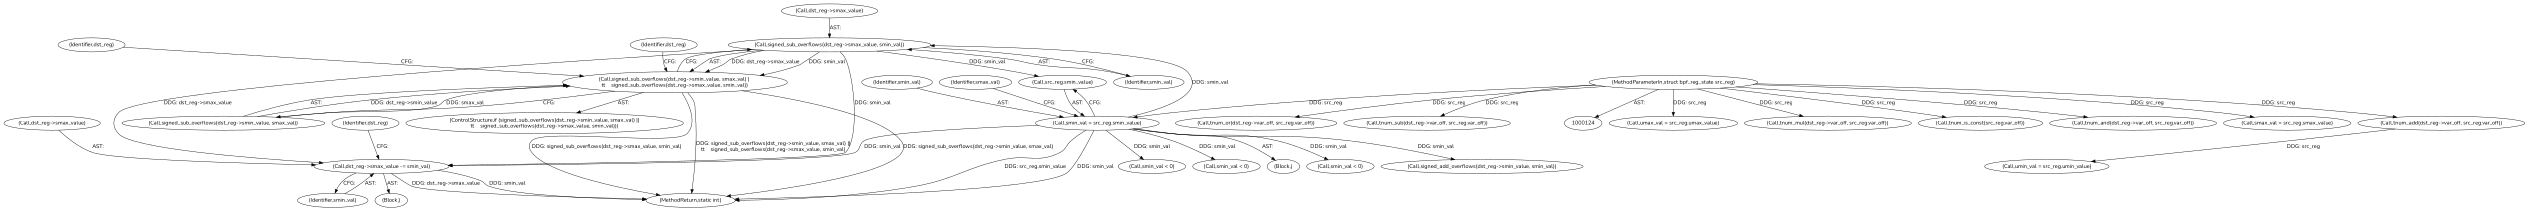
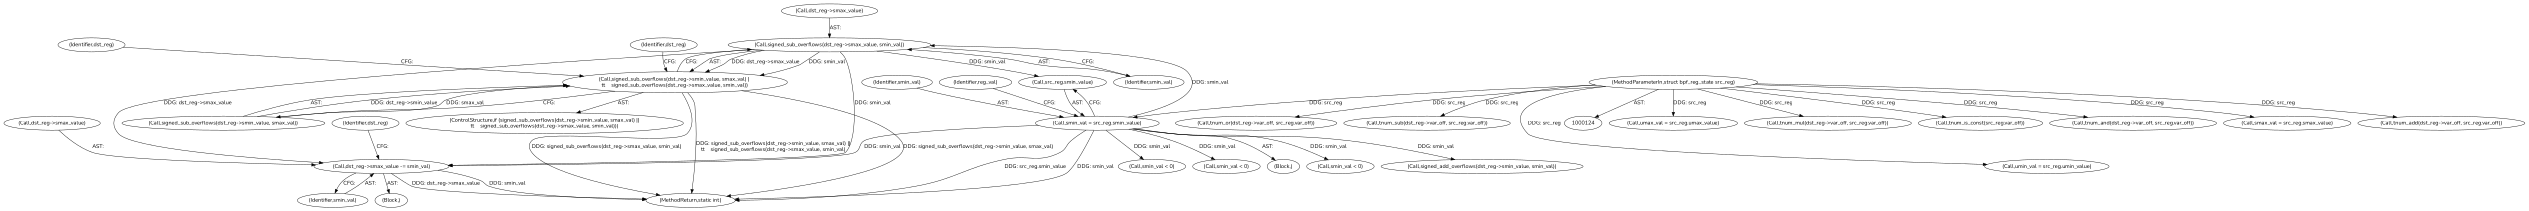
(975, 82) -> (975, 82)
(2245, 145) -> (1698, 153)
